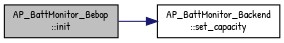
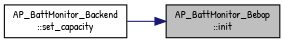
(132, 21) -> (141, 21)
